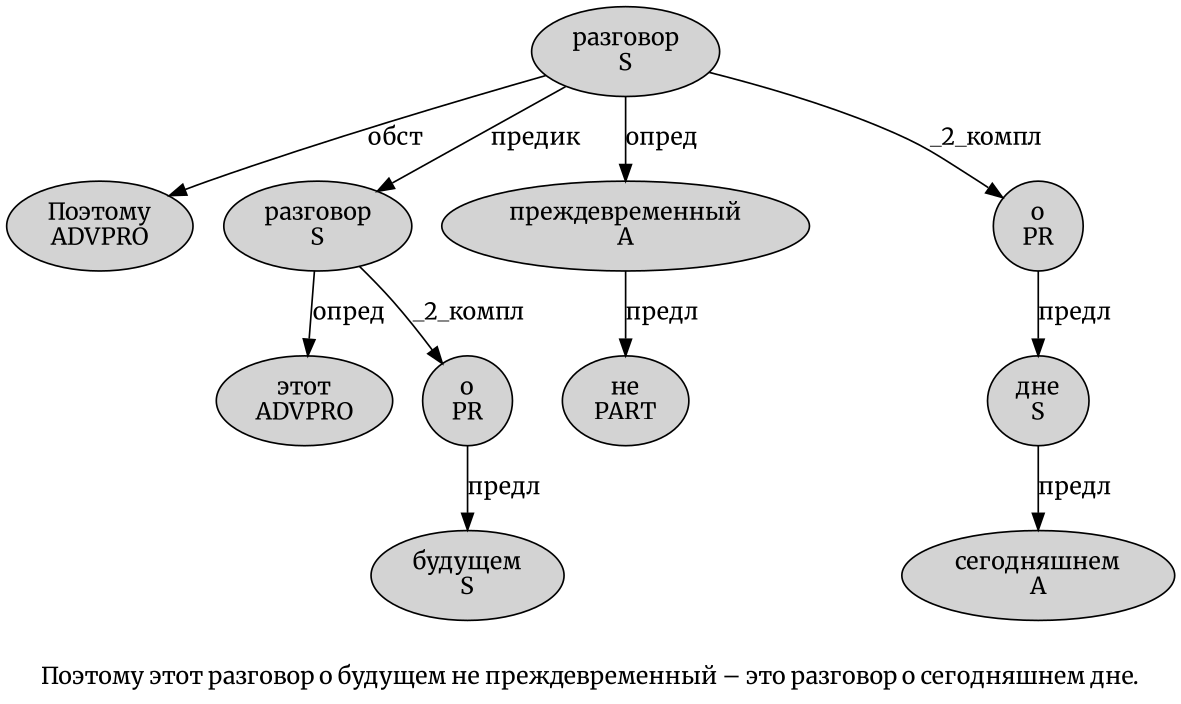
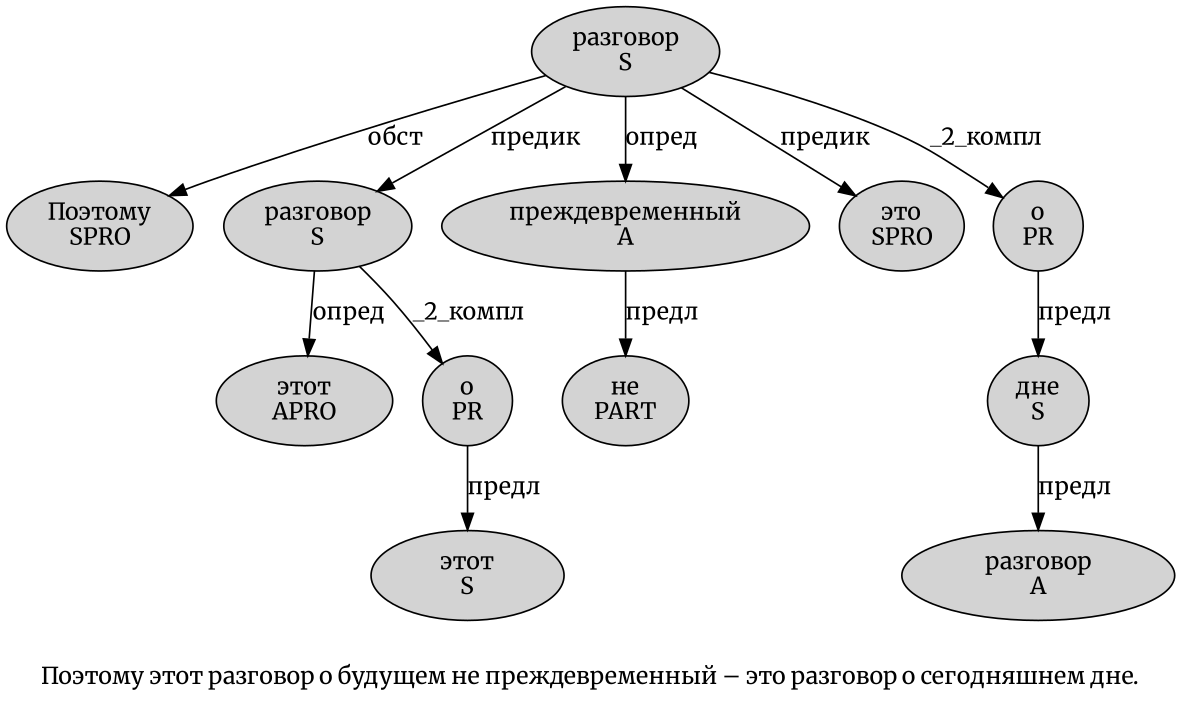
(100, 226) -> (100, 226)
none -> (902, 226)
(304, 401) -> (304, 401)
(468, 575) -> (468, 575)
(1038, 575) -> (1038, 575)
